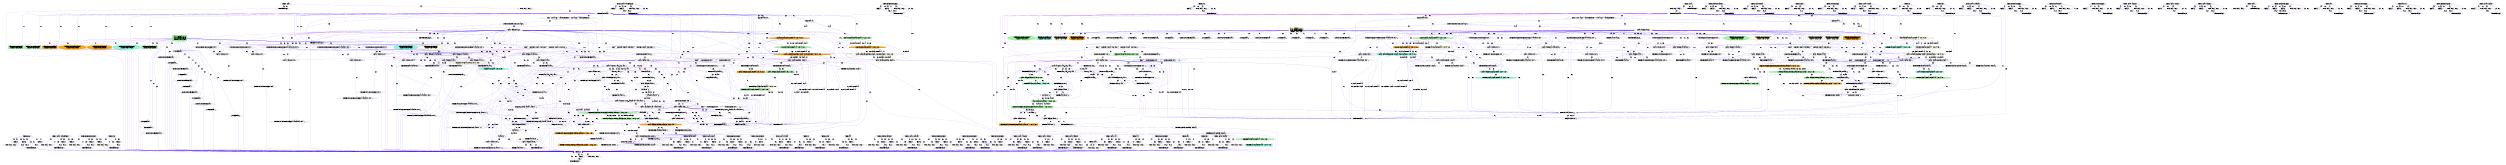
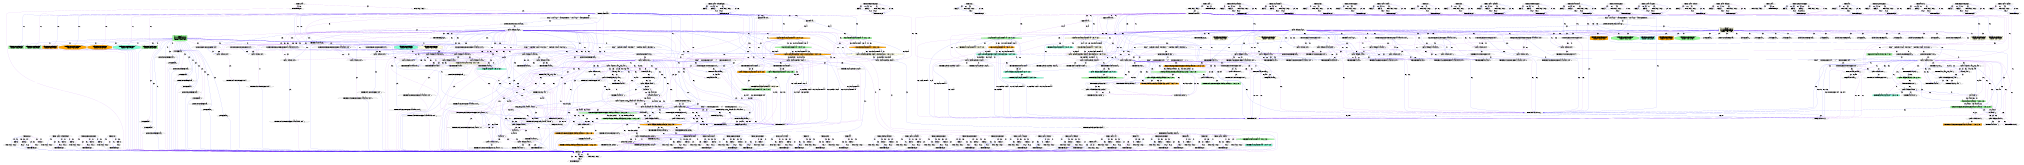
(1061, 87) -> (1898, 92)
